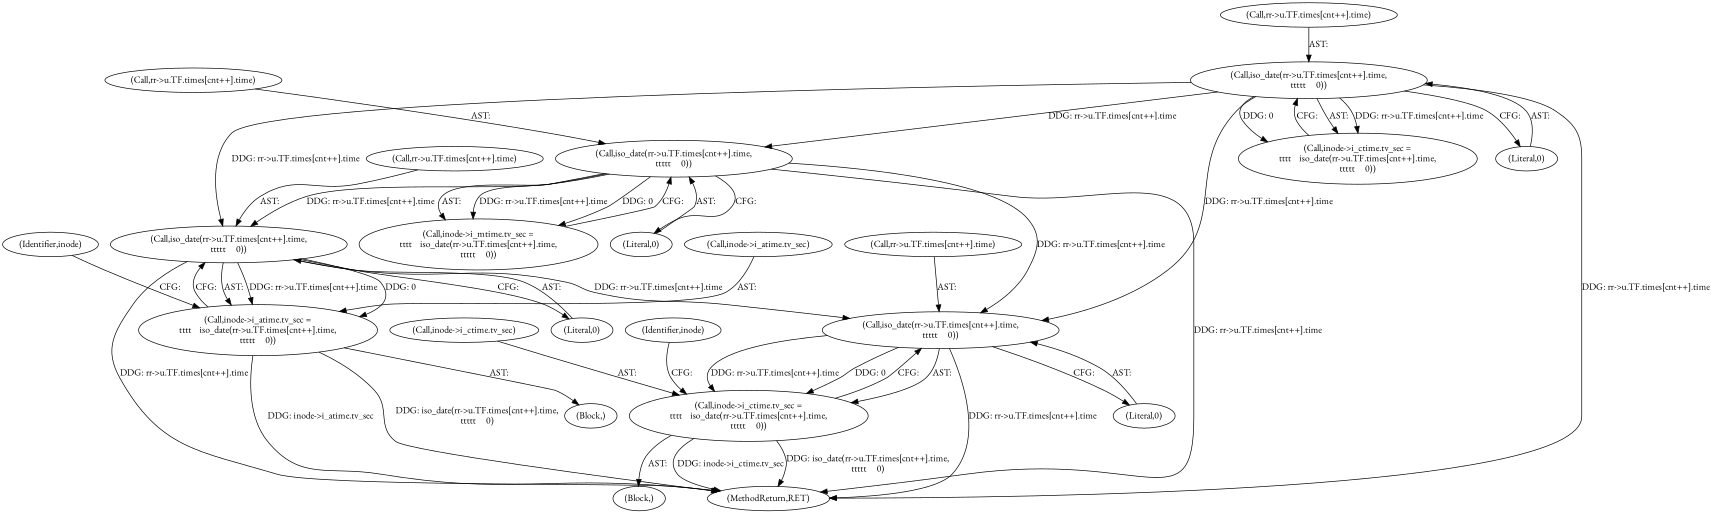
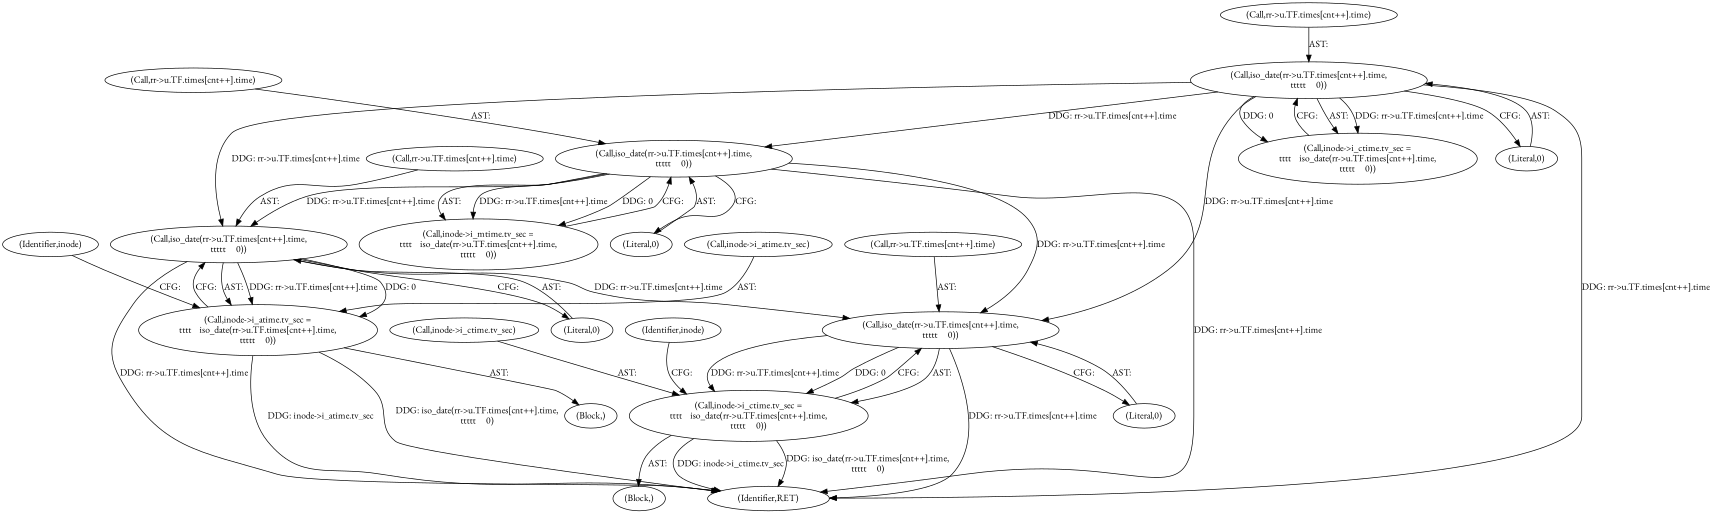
(768, 499) -> (768, 499)
